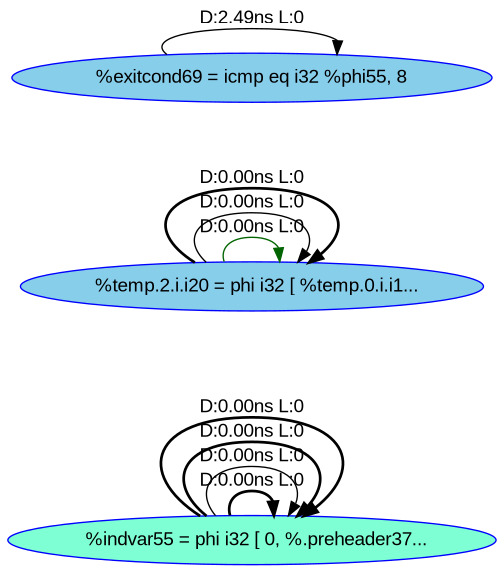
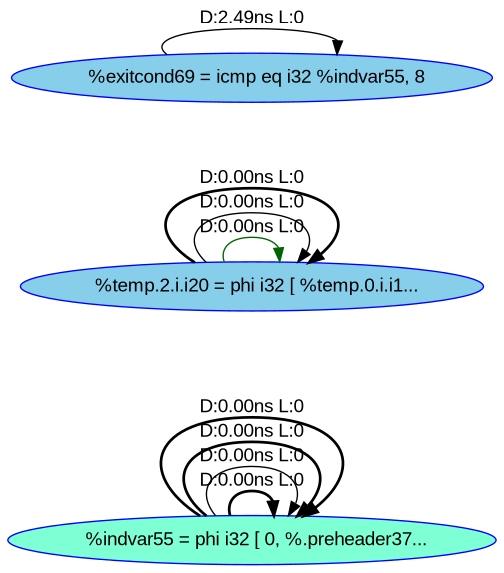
(252, 78) -> (252, 78)
